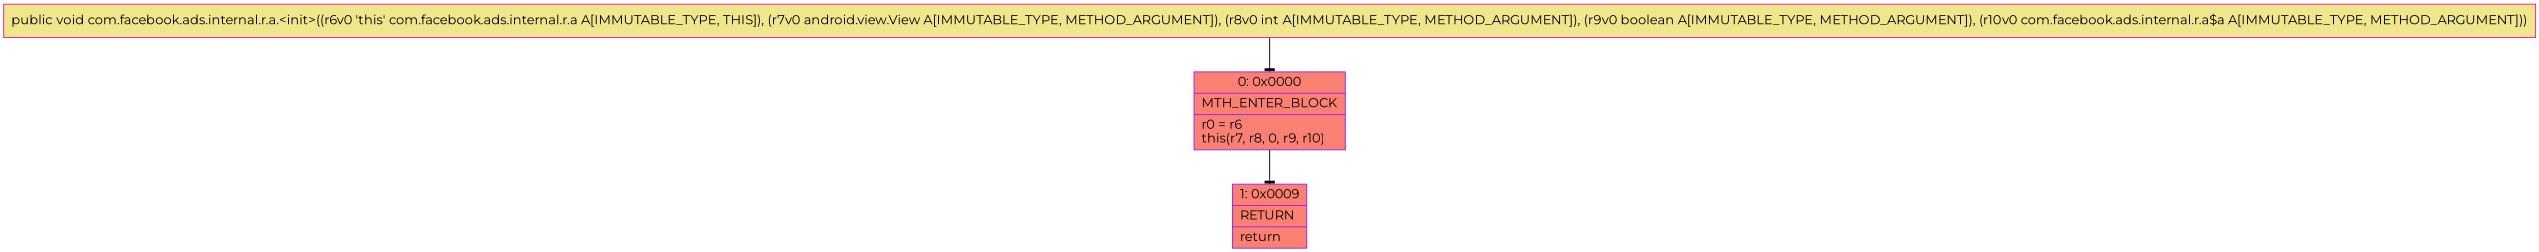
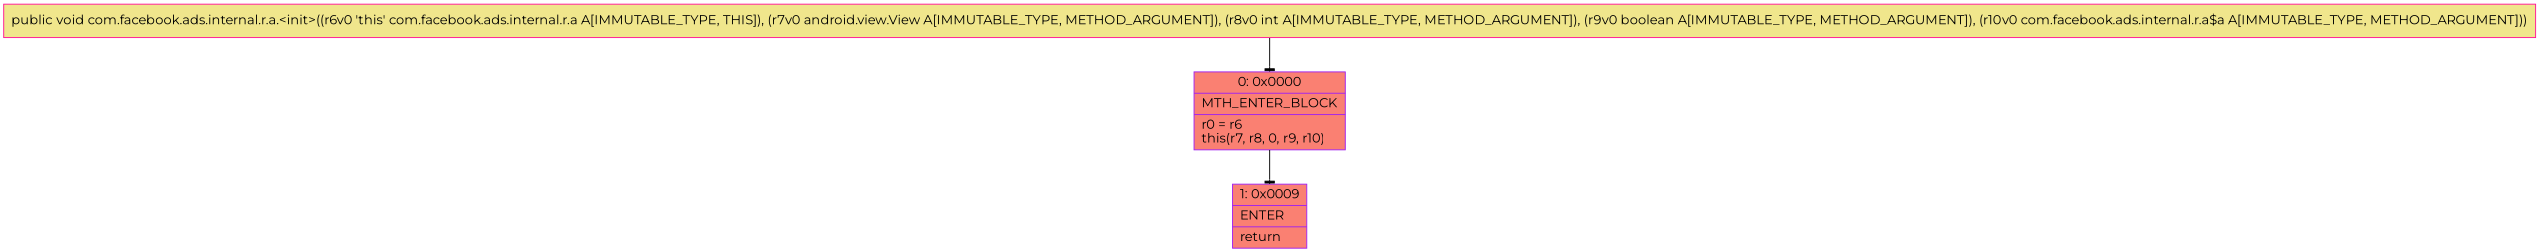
(1267, 216) -> (1262, 216)
